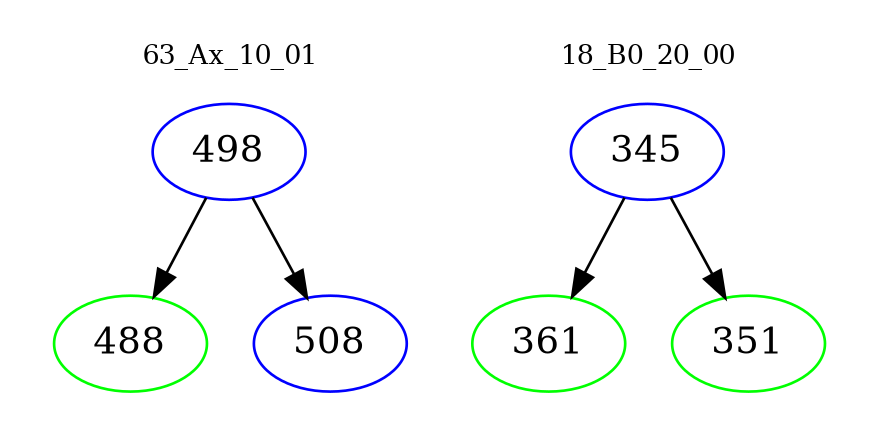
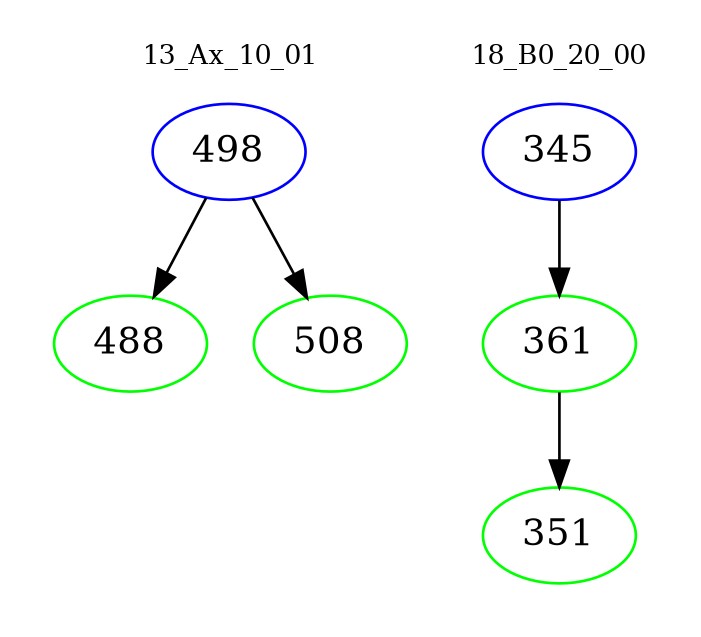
(230, 57) -> (230, 57)
(691, 236) -> (559, 426)
(330, 344) -> (330, 344)
